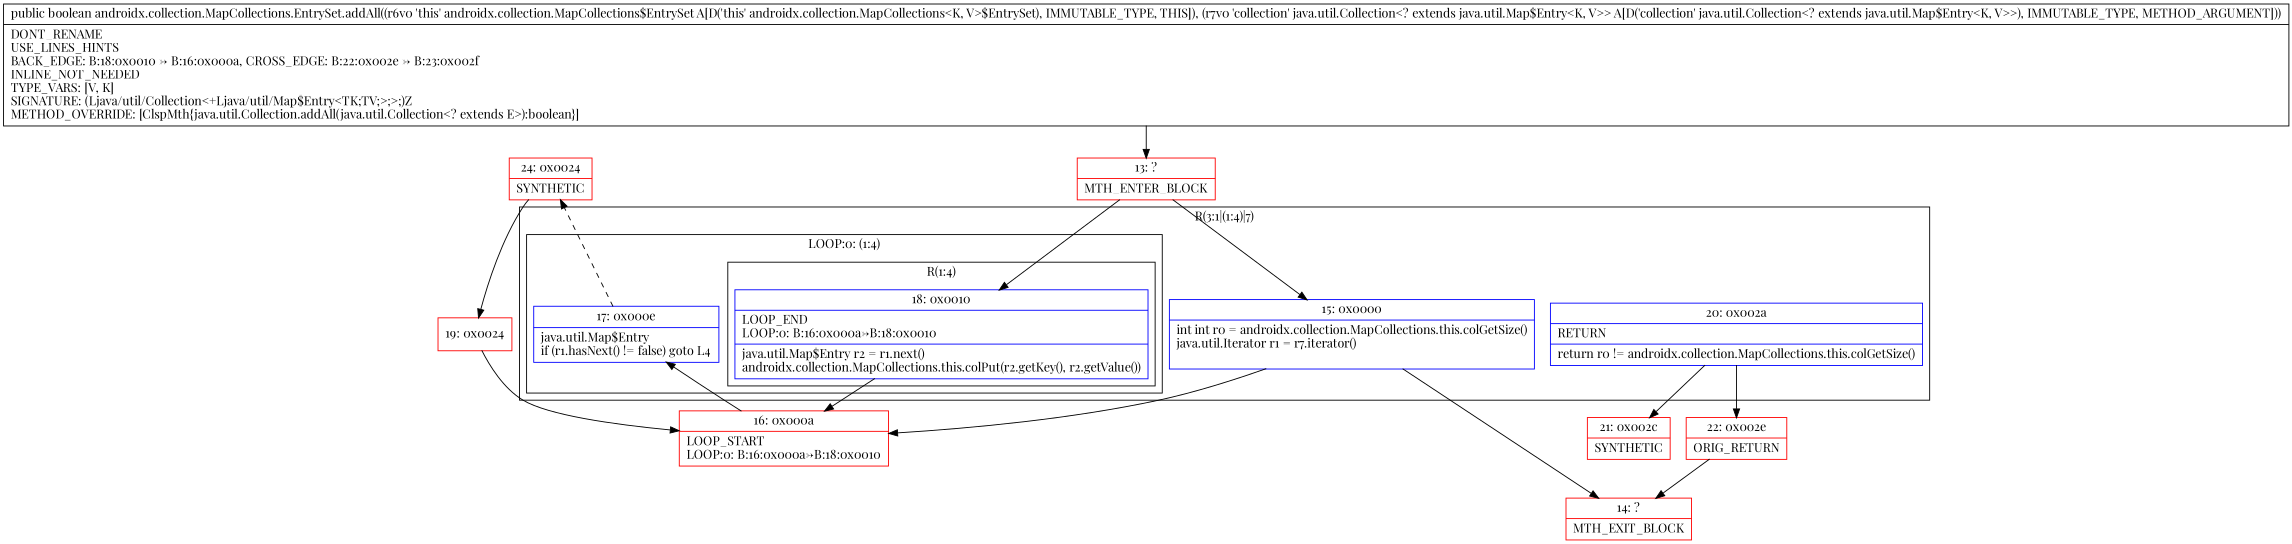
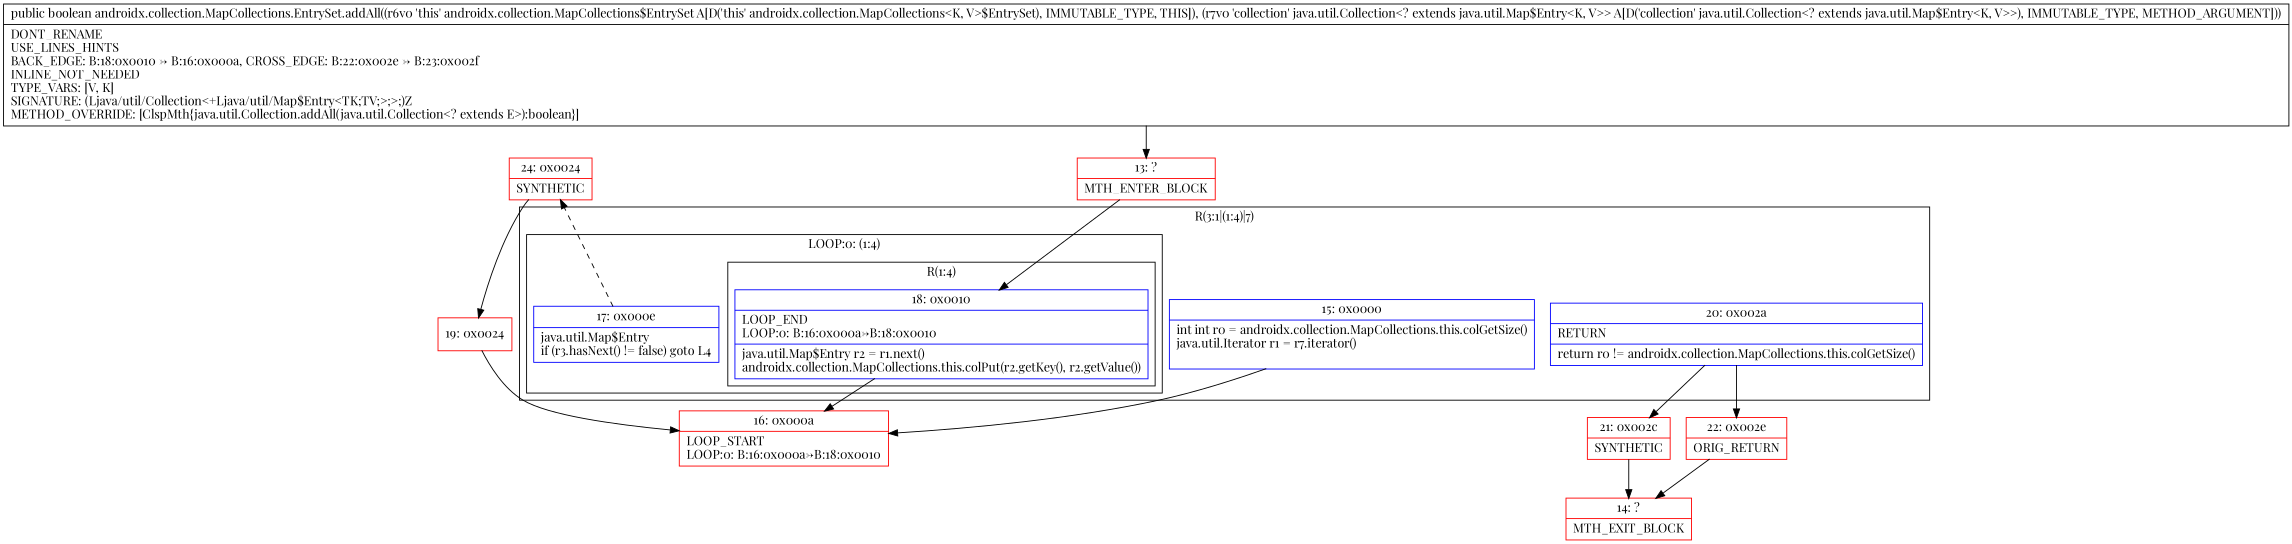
(1236, 247) -> none
(626, 351) -> (626, 351)
(704, 387) -> none
(1497, 431) -> (1629, 474)
